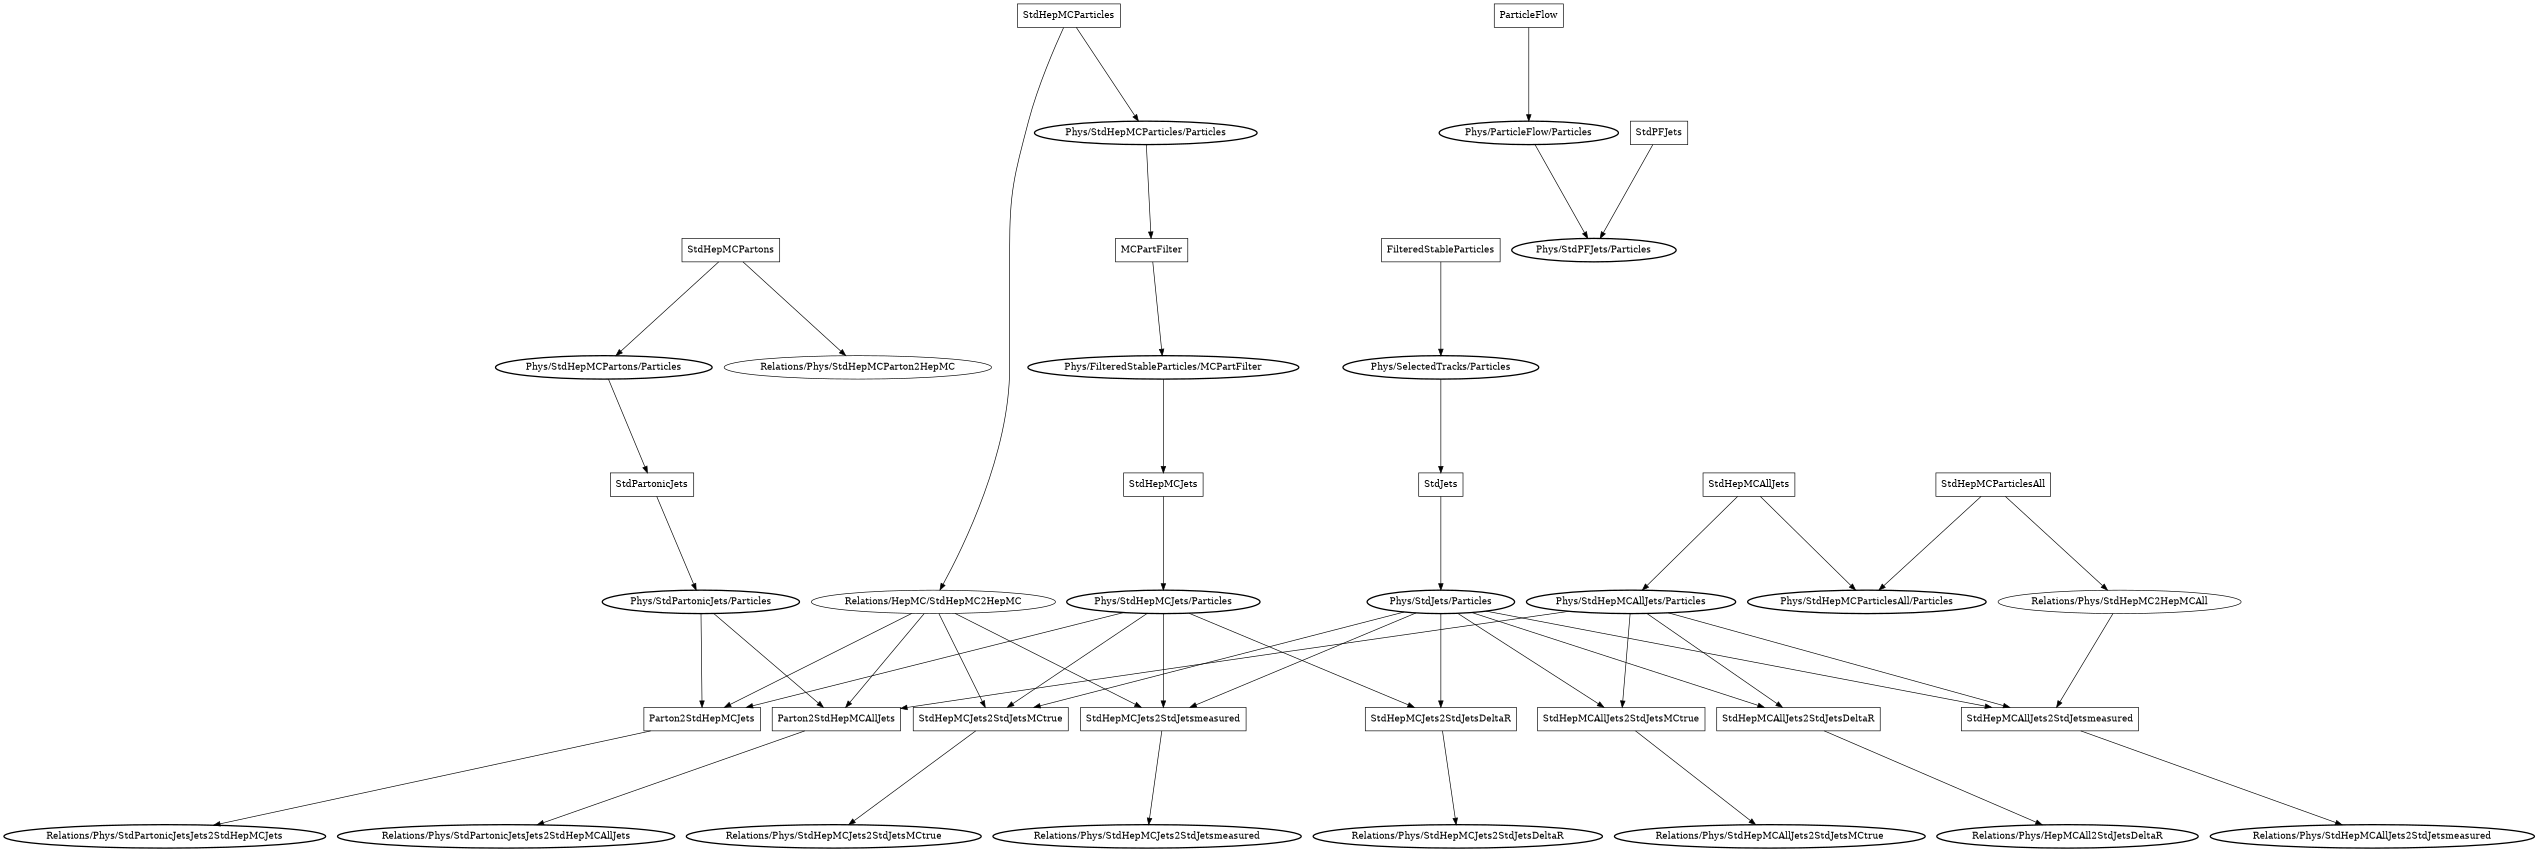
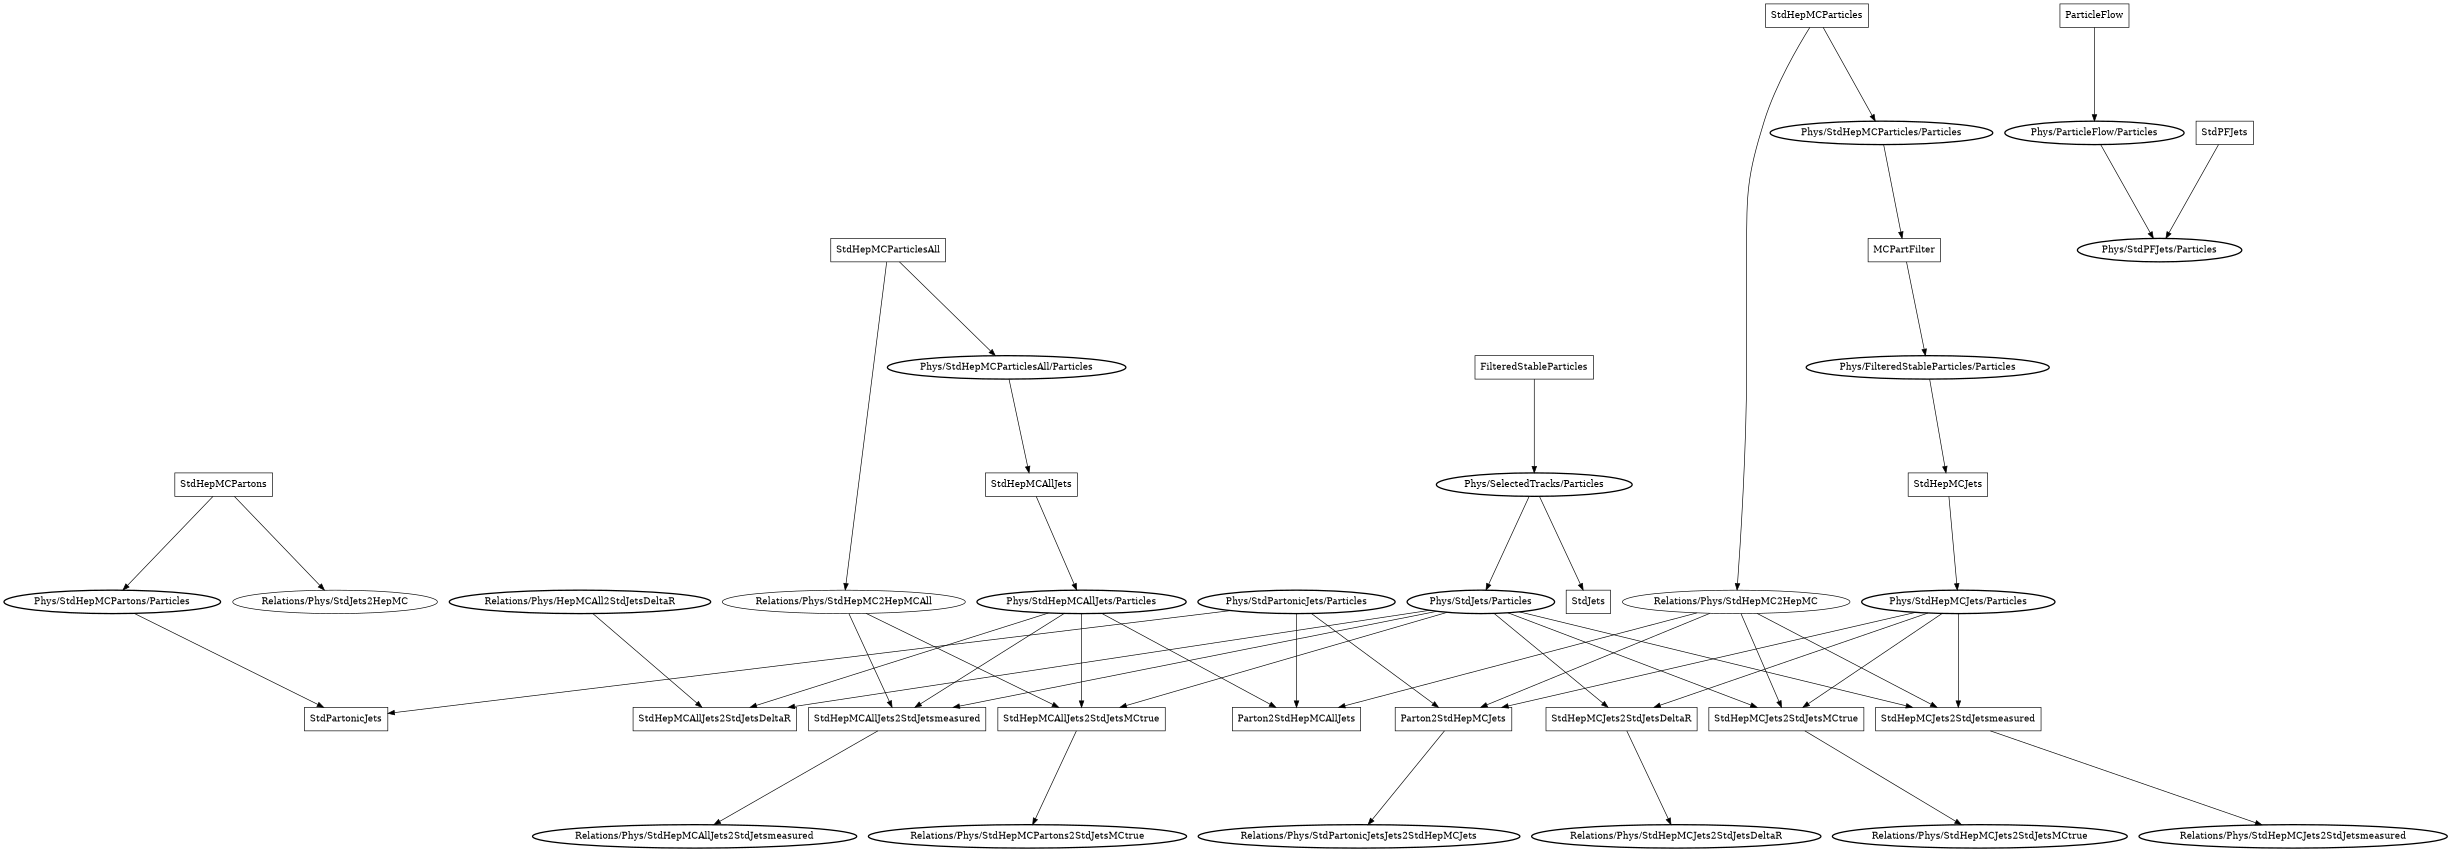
(858, 367) -> (335, 602)
(1163, 367) -> (1928, 367)
(675, 540) -> (812, 662)
(1441, 540) -> (1509, 540)
(1806, 541) -> (1018, 423)
(933, 602) -> (1736, 602)
none -> (959, 659)
(1930, 777) -> (645, 658)
(506, 836) -> none
(1770, 836) -> (1028, 836)
